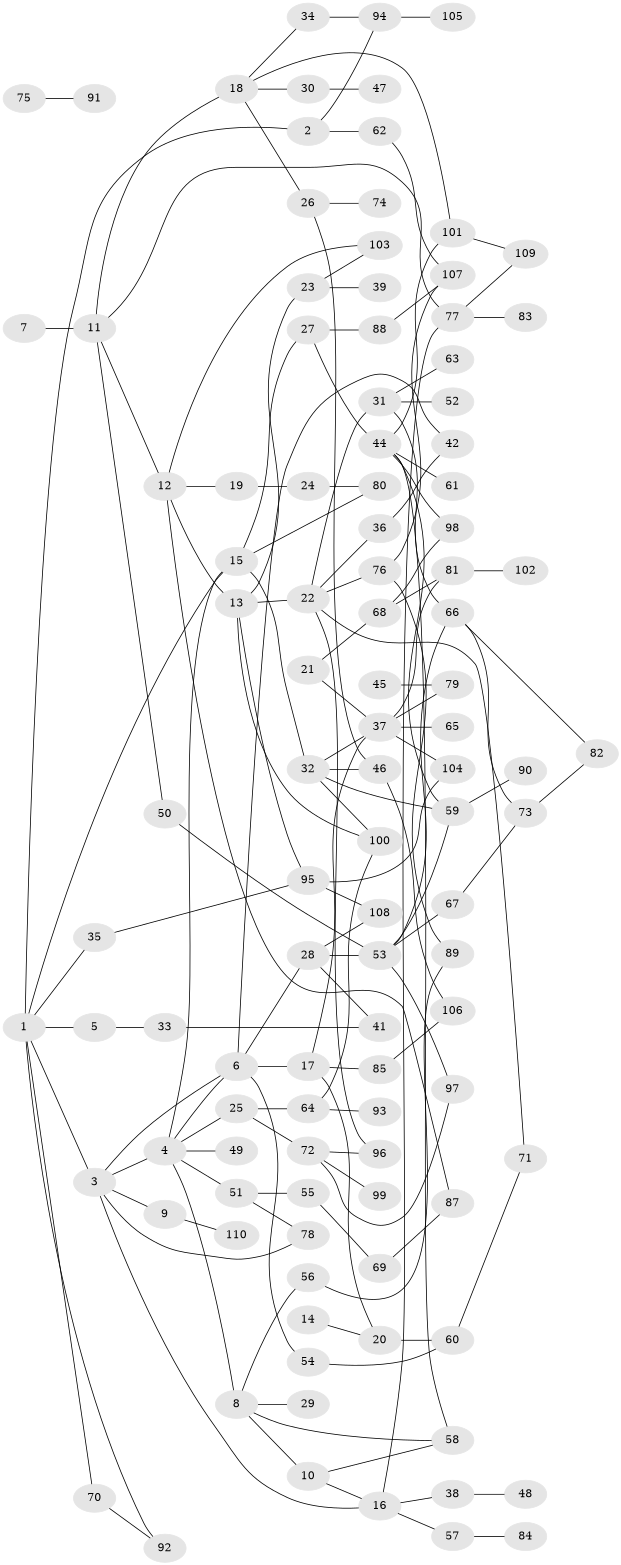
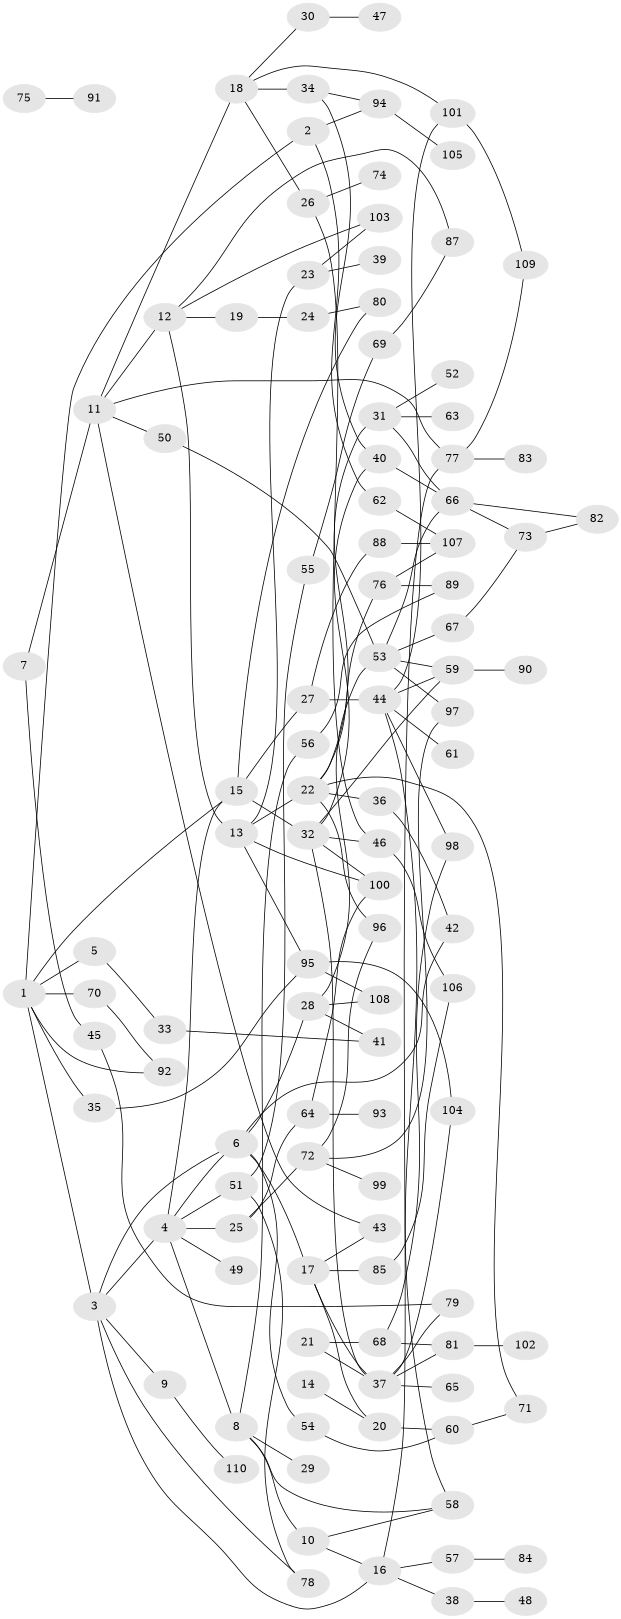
none -> (380, 459)
none -> (41, 856)
none -> (380, 1228)
